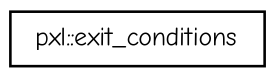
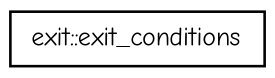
(138, 39) -> (138, 39)
